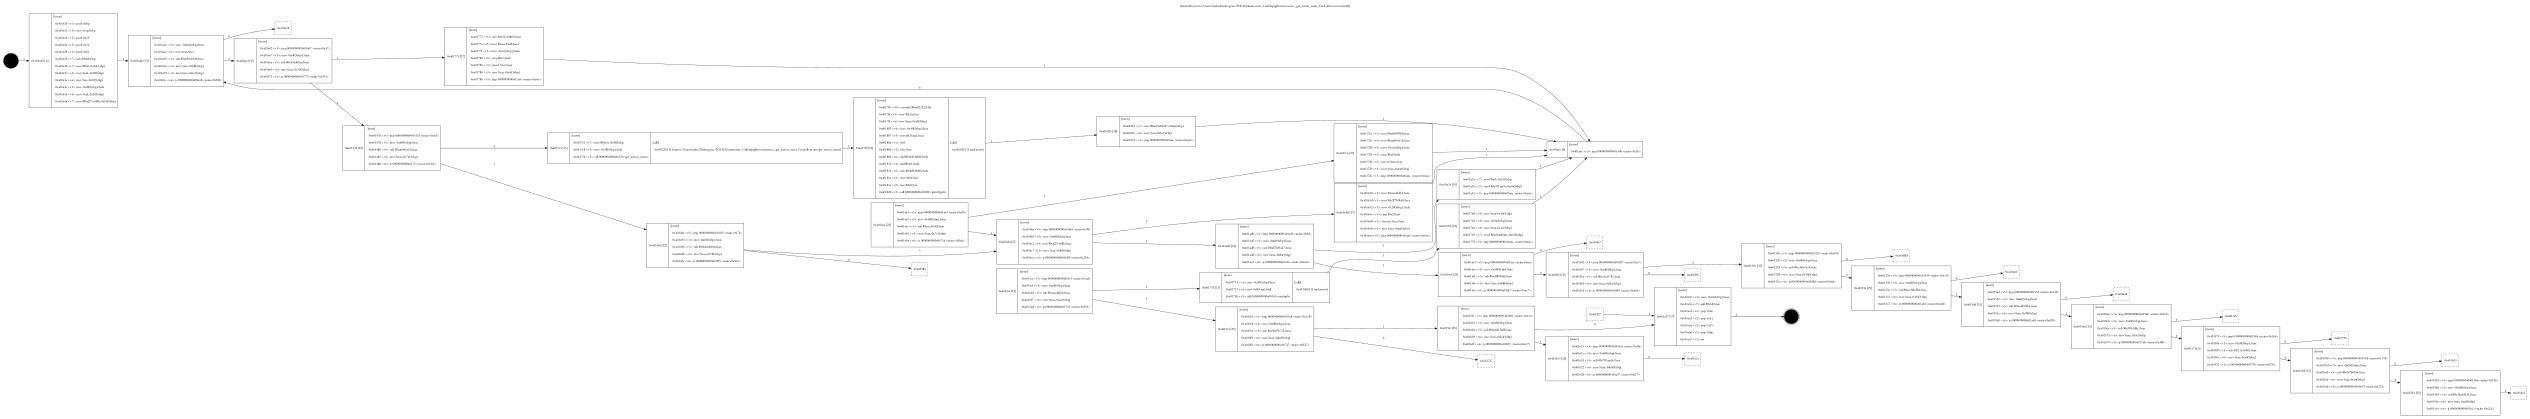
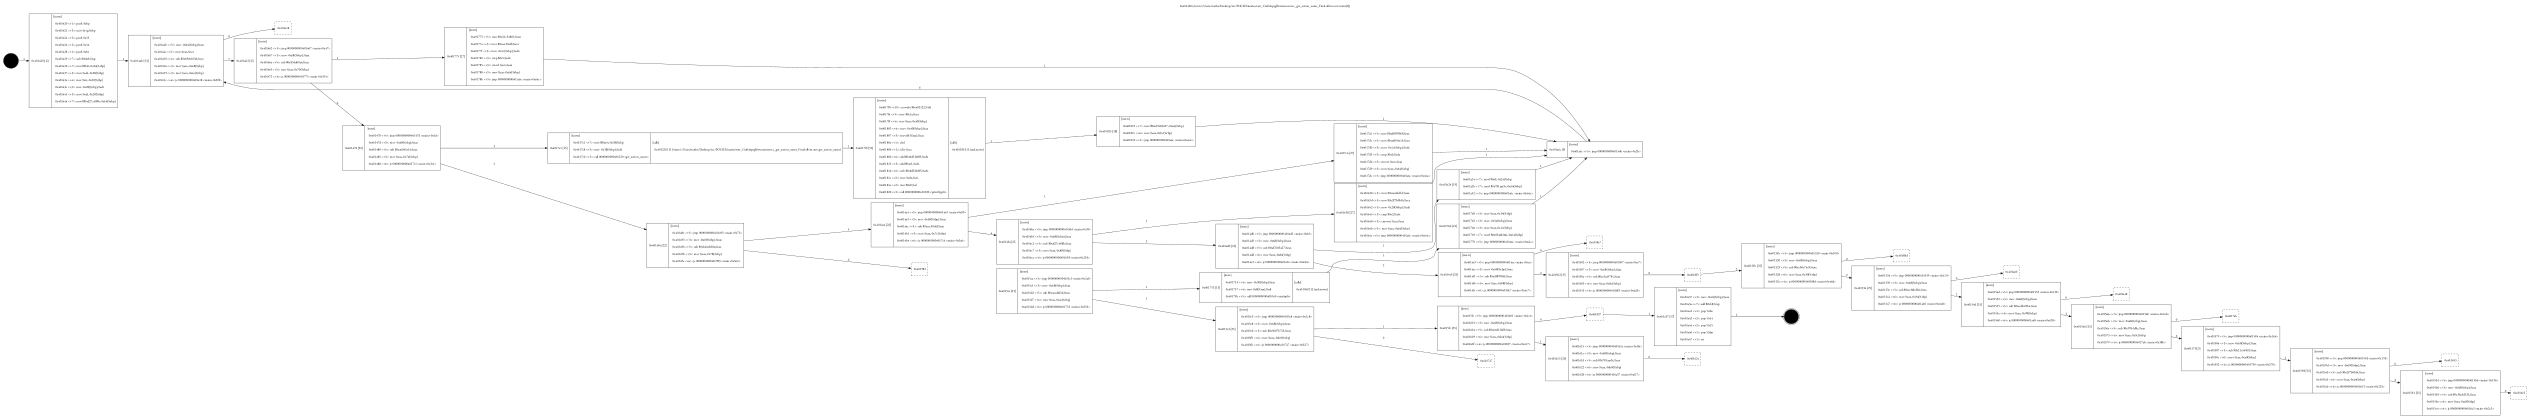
(869, 256) -> (806, 235)
(1691, 265) -> (1720, 272)
(1593, 329) -> (1559, 319)
(2340, 338) -> none
